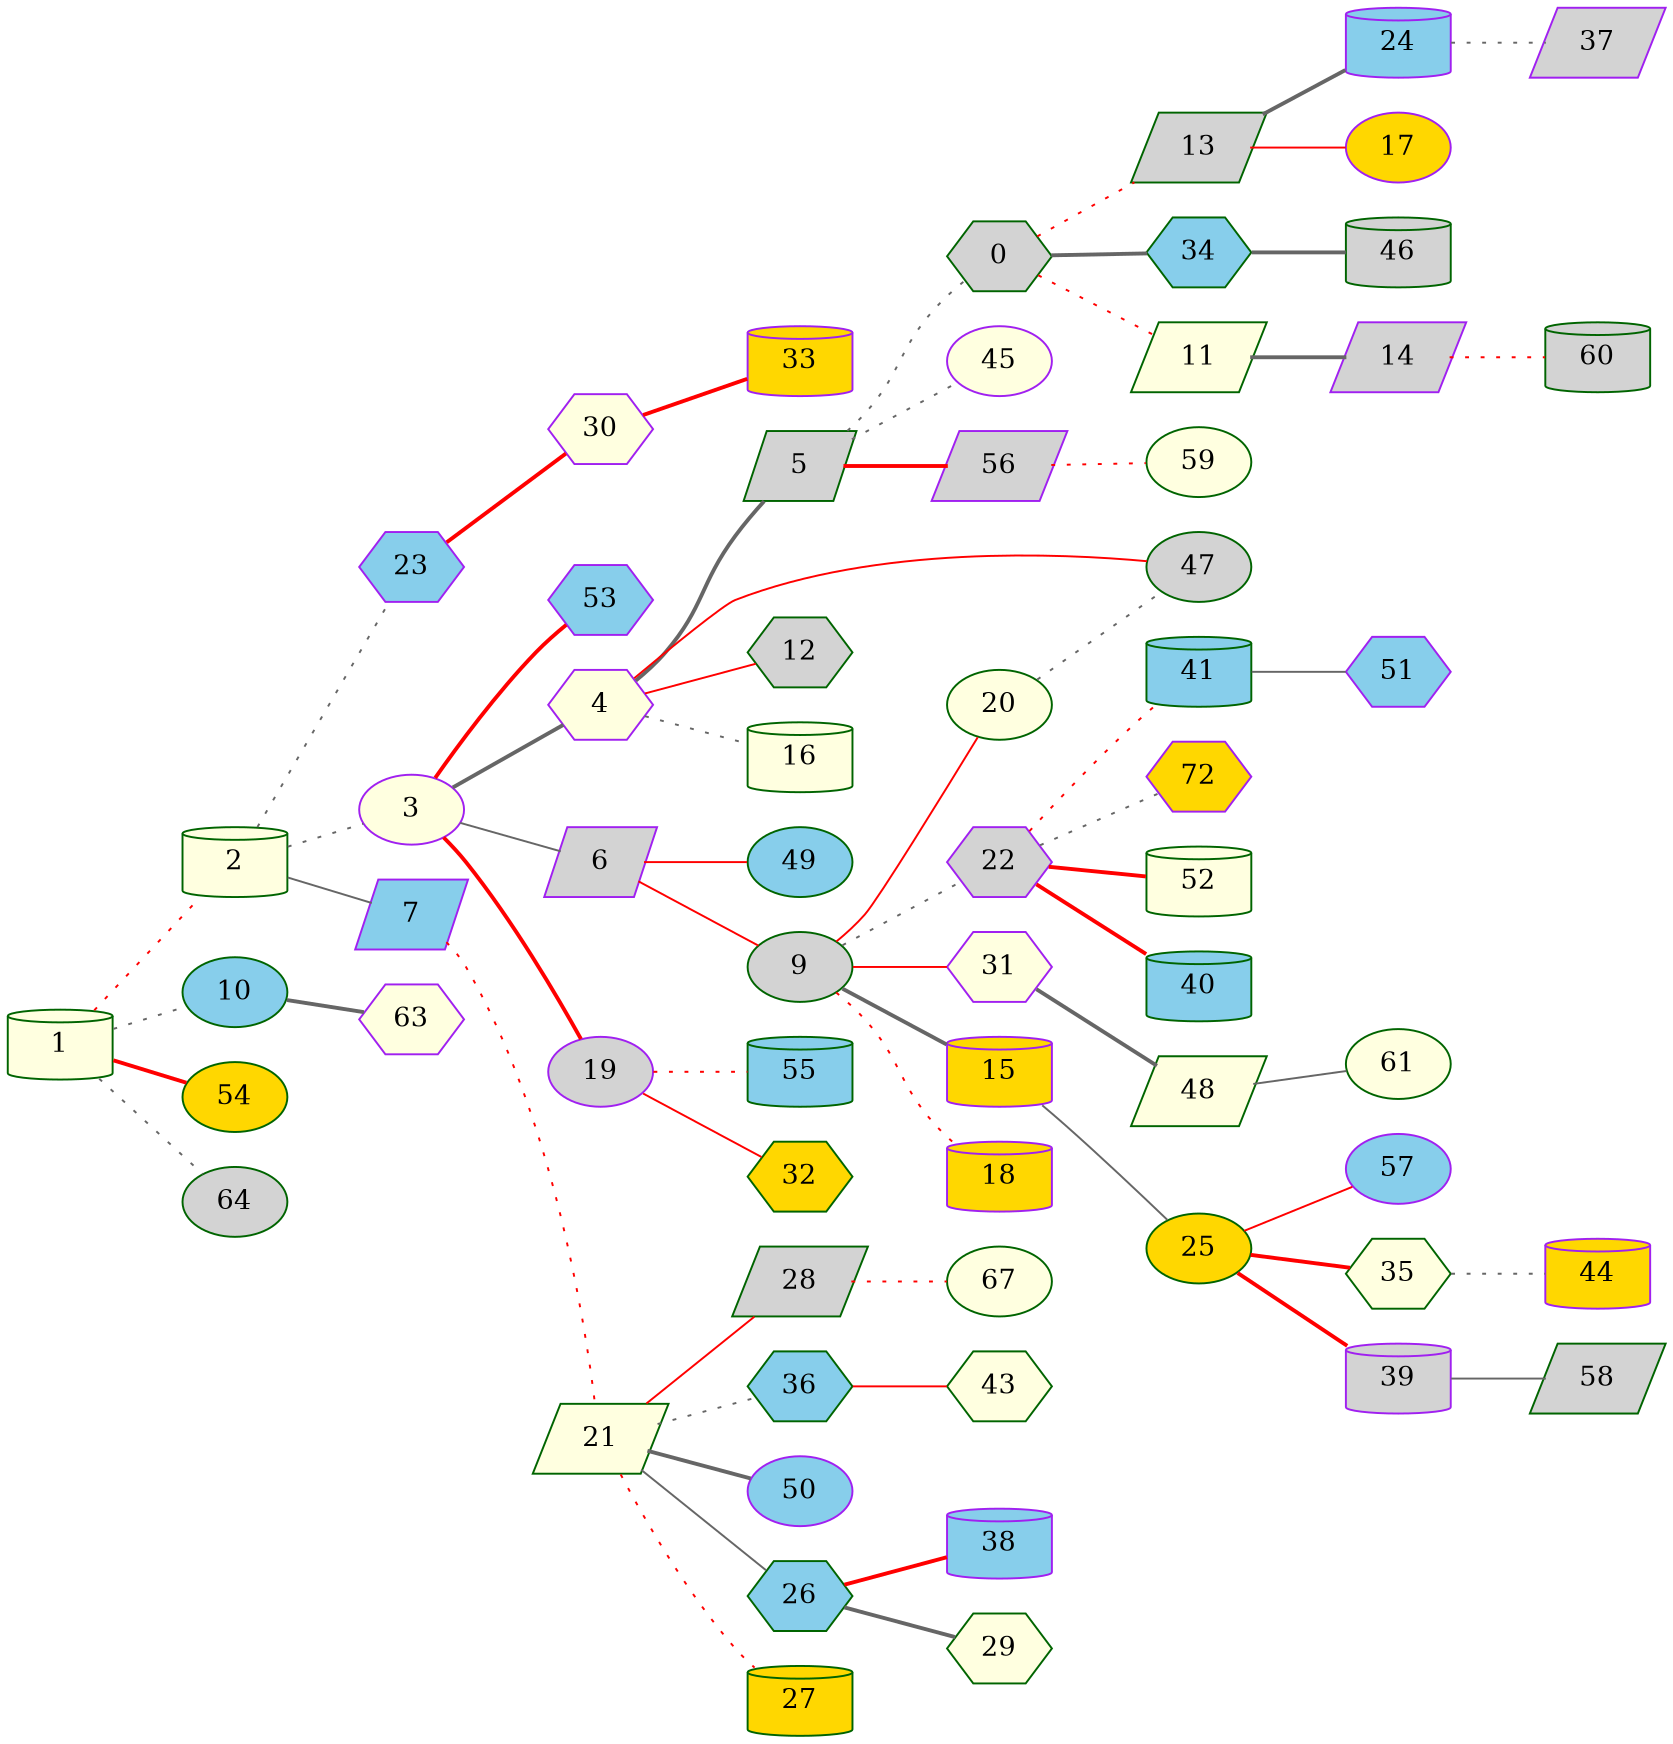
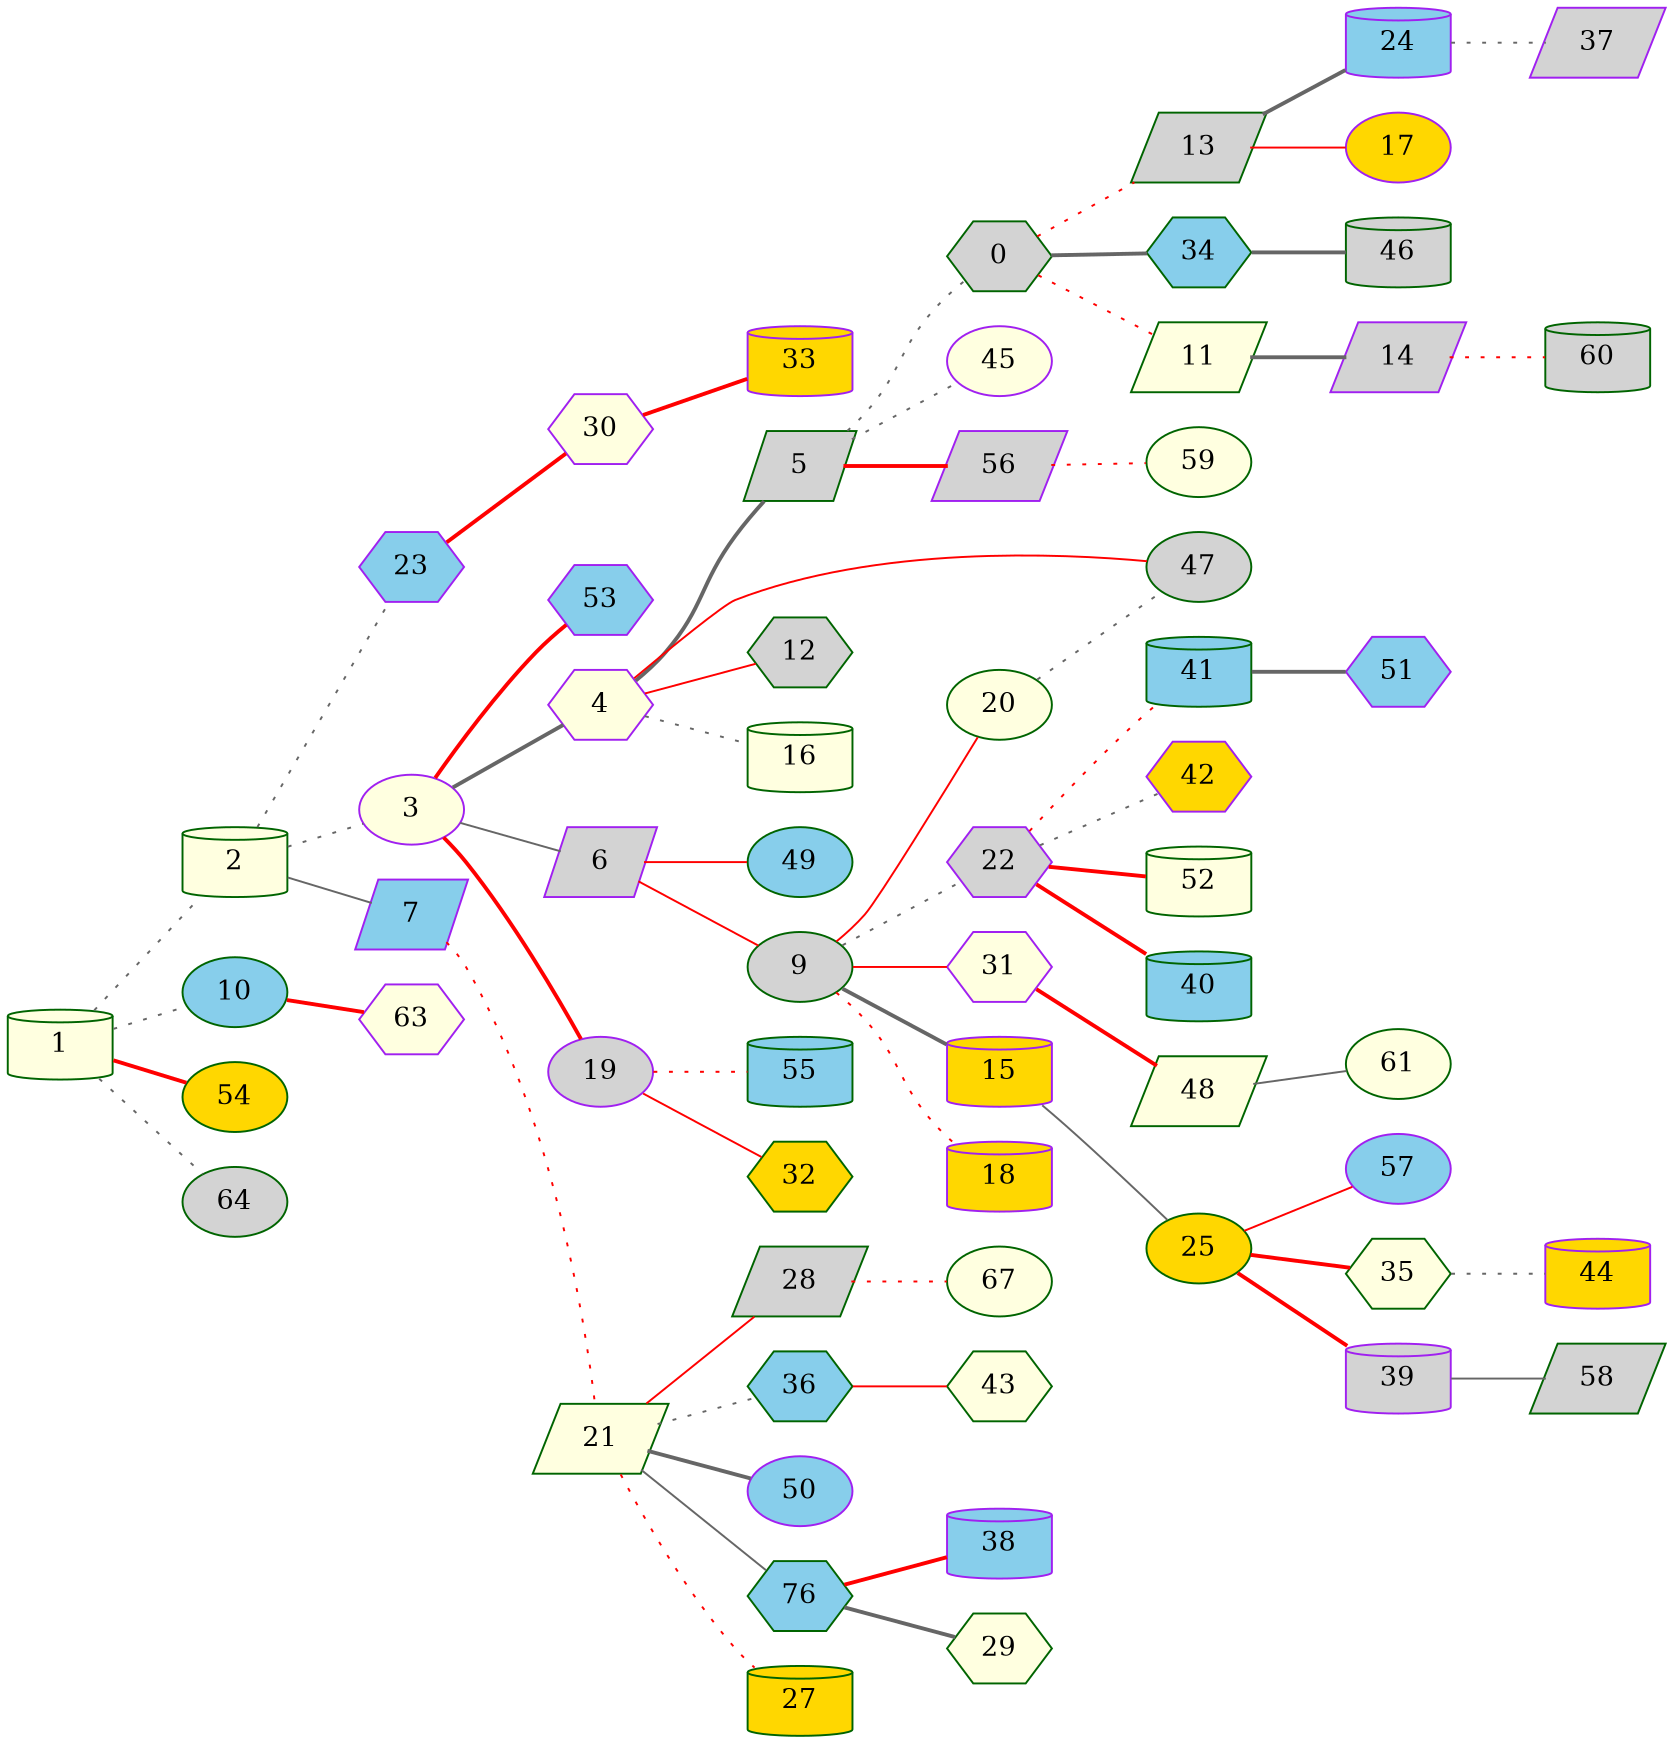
(1299, 672) -> (1299, 672)
(1199, 777) -> (1199, 777)
(147, 954) -> (147, 954)
(325, 1006) -> (325, 1006)
(1097, 1027) -> (1097, 1027)
(800, 1596) -> (800, 1596)
